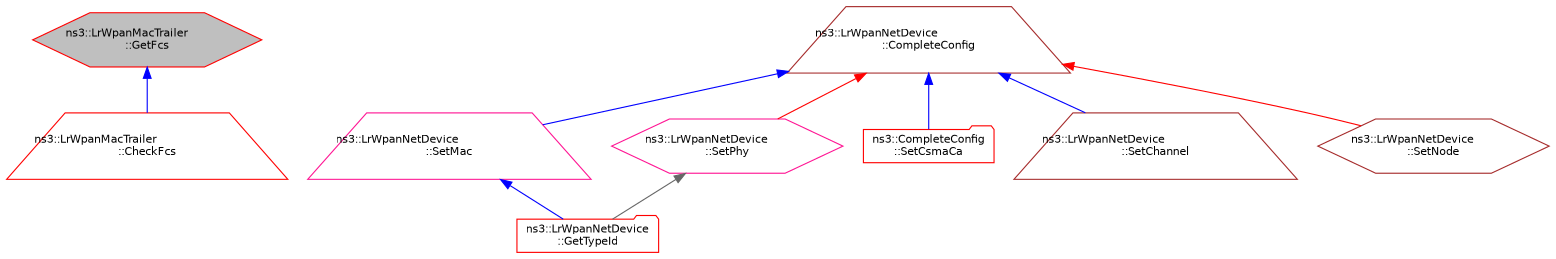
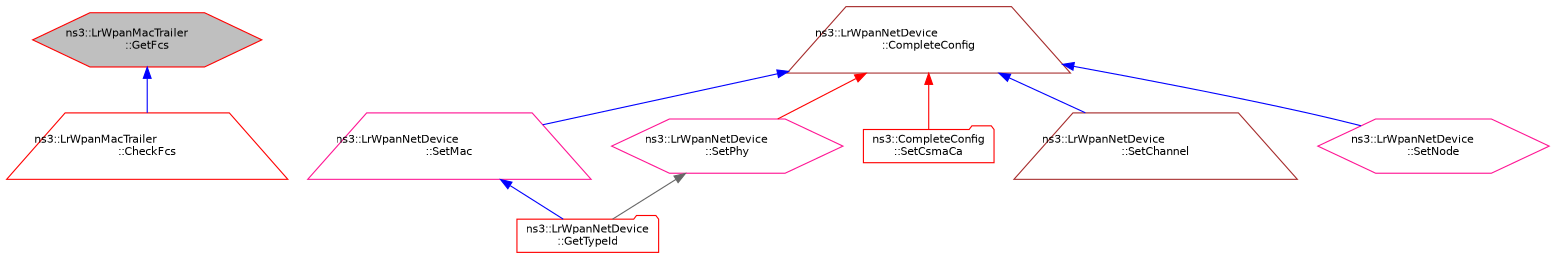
(1218, 94) -> (1218, 94)
(929, 107) -> (929, 107)
(1433, 146) -> (1433, 146)
